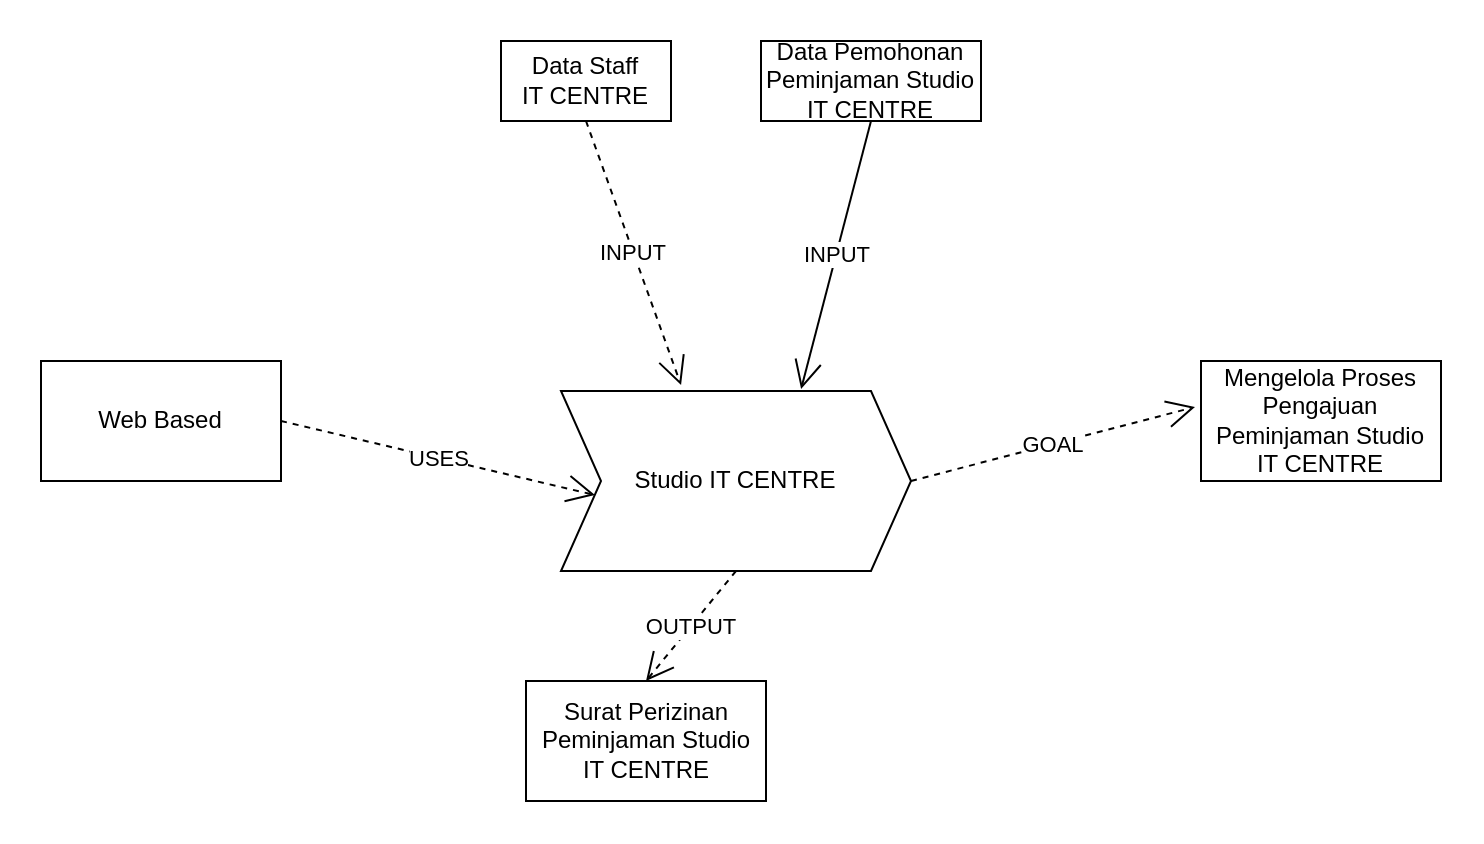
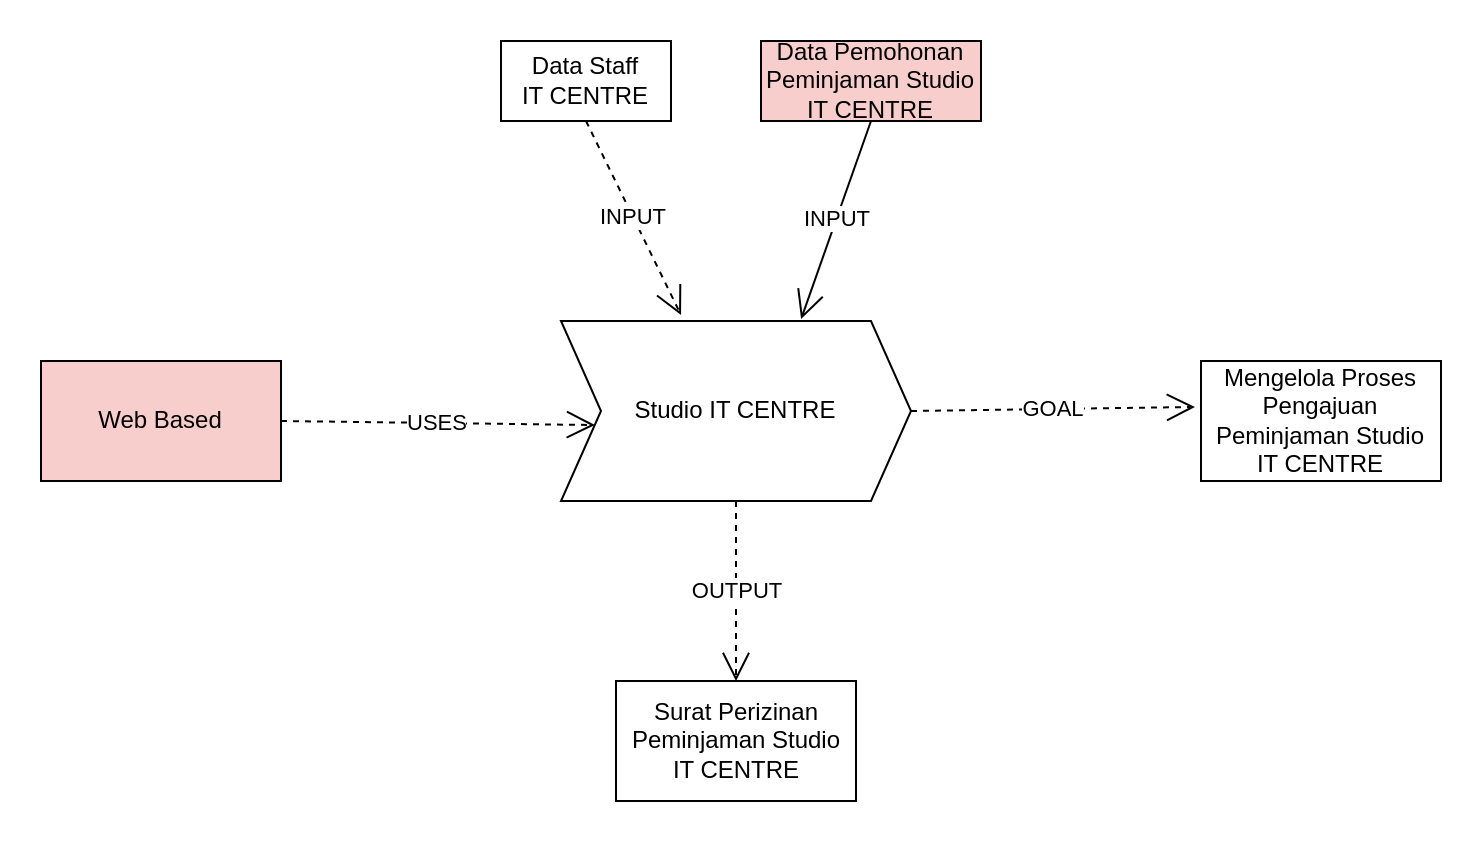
(871, 81) -> (871, 81)
(161, 421) -> (161, 421)
(736, 481) -> (736, 411)
(646, 741) -> (736, 741)
